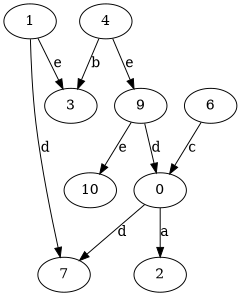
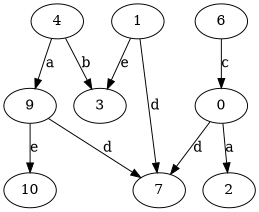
(130, 64) -> (50, 64)
(149, 143) -> (90, 145)
